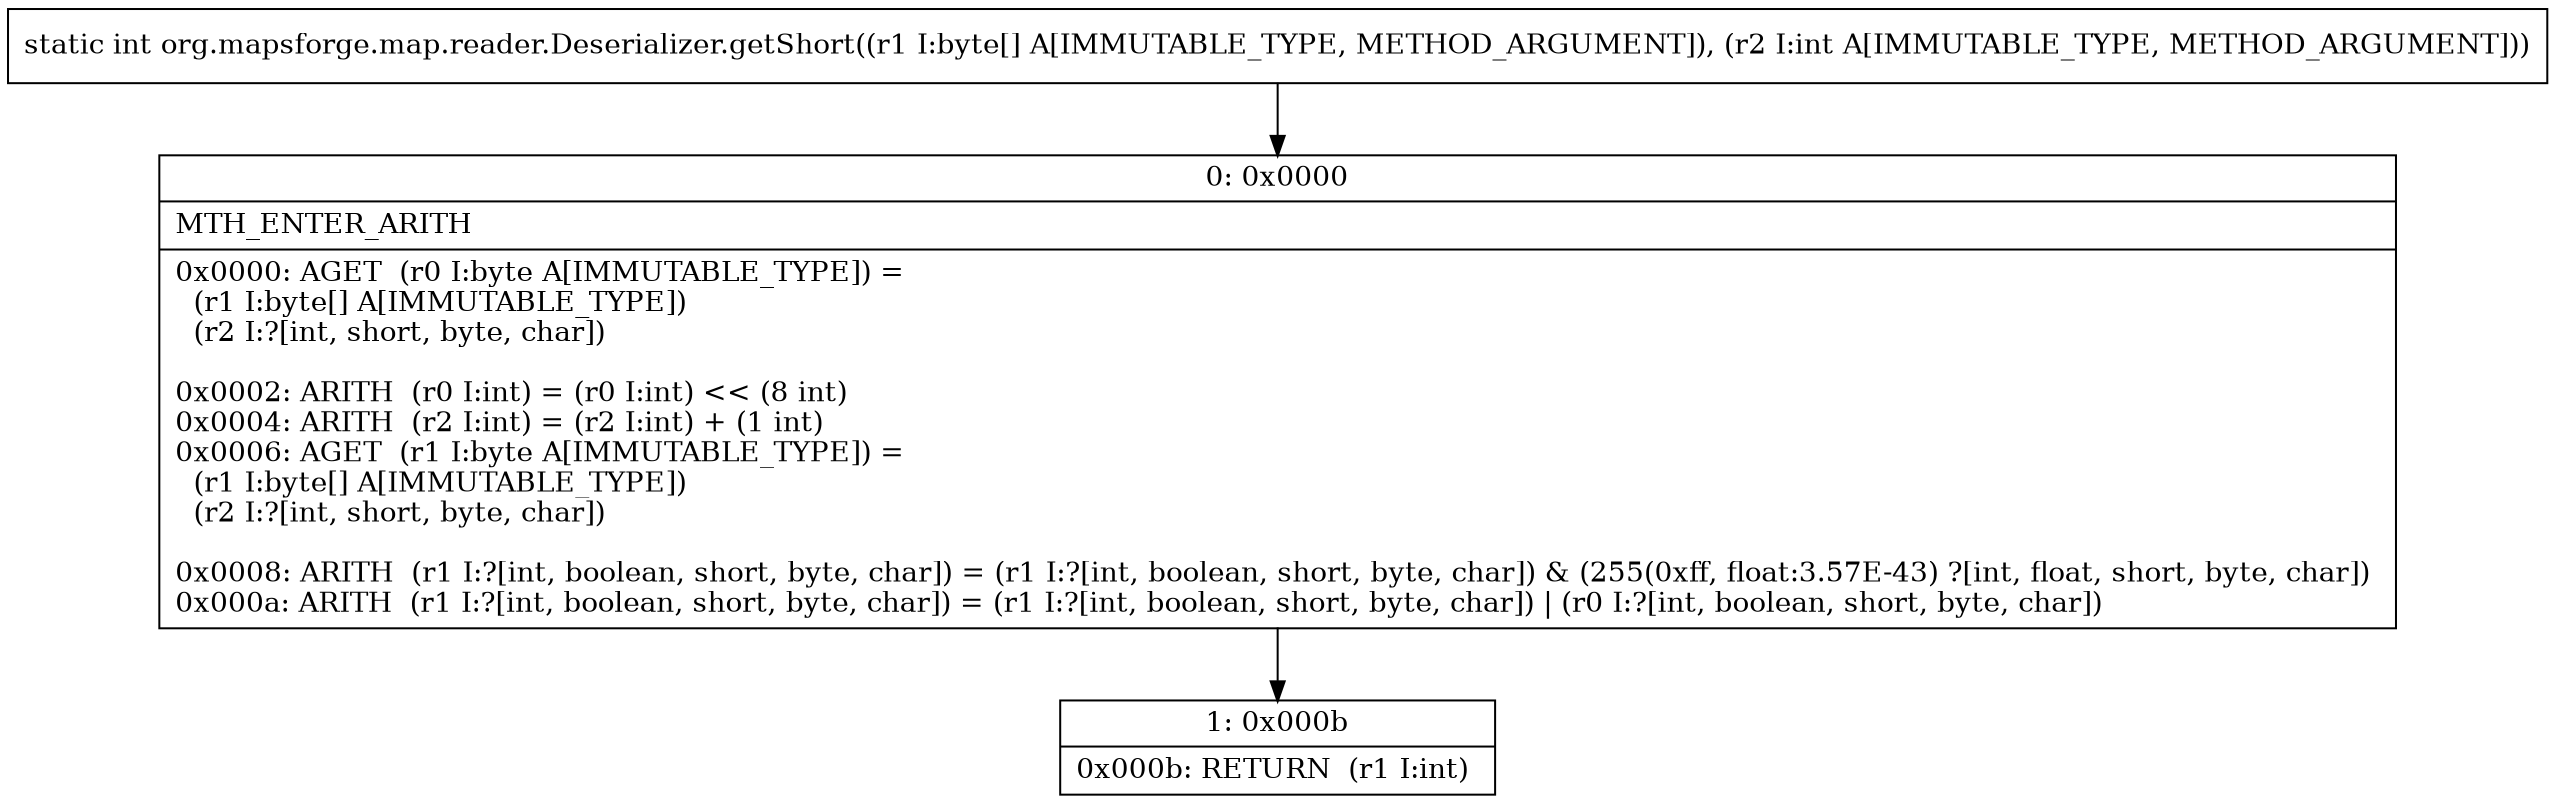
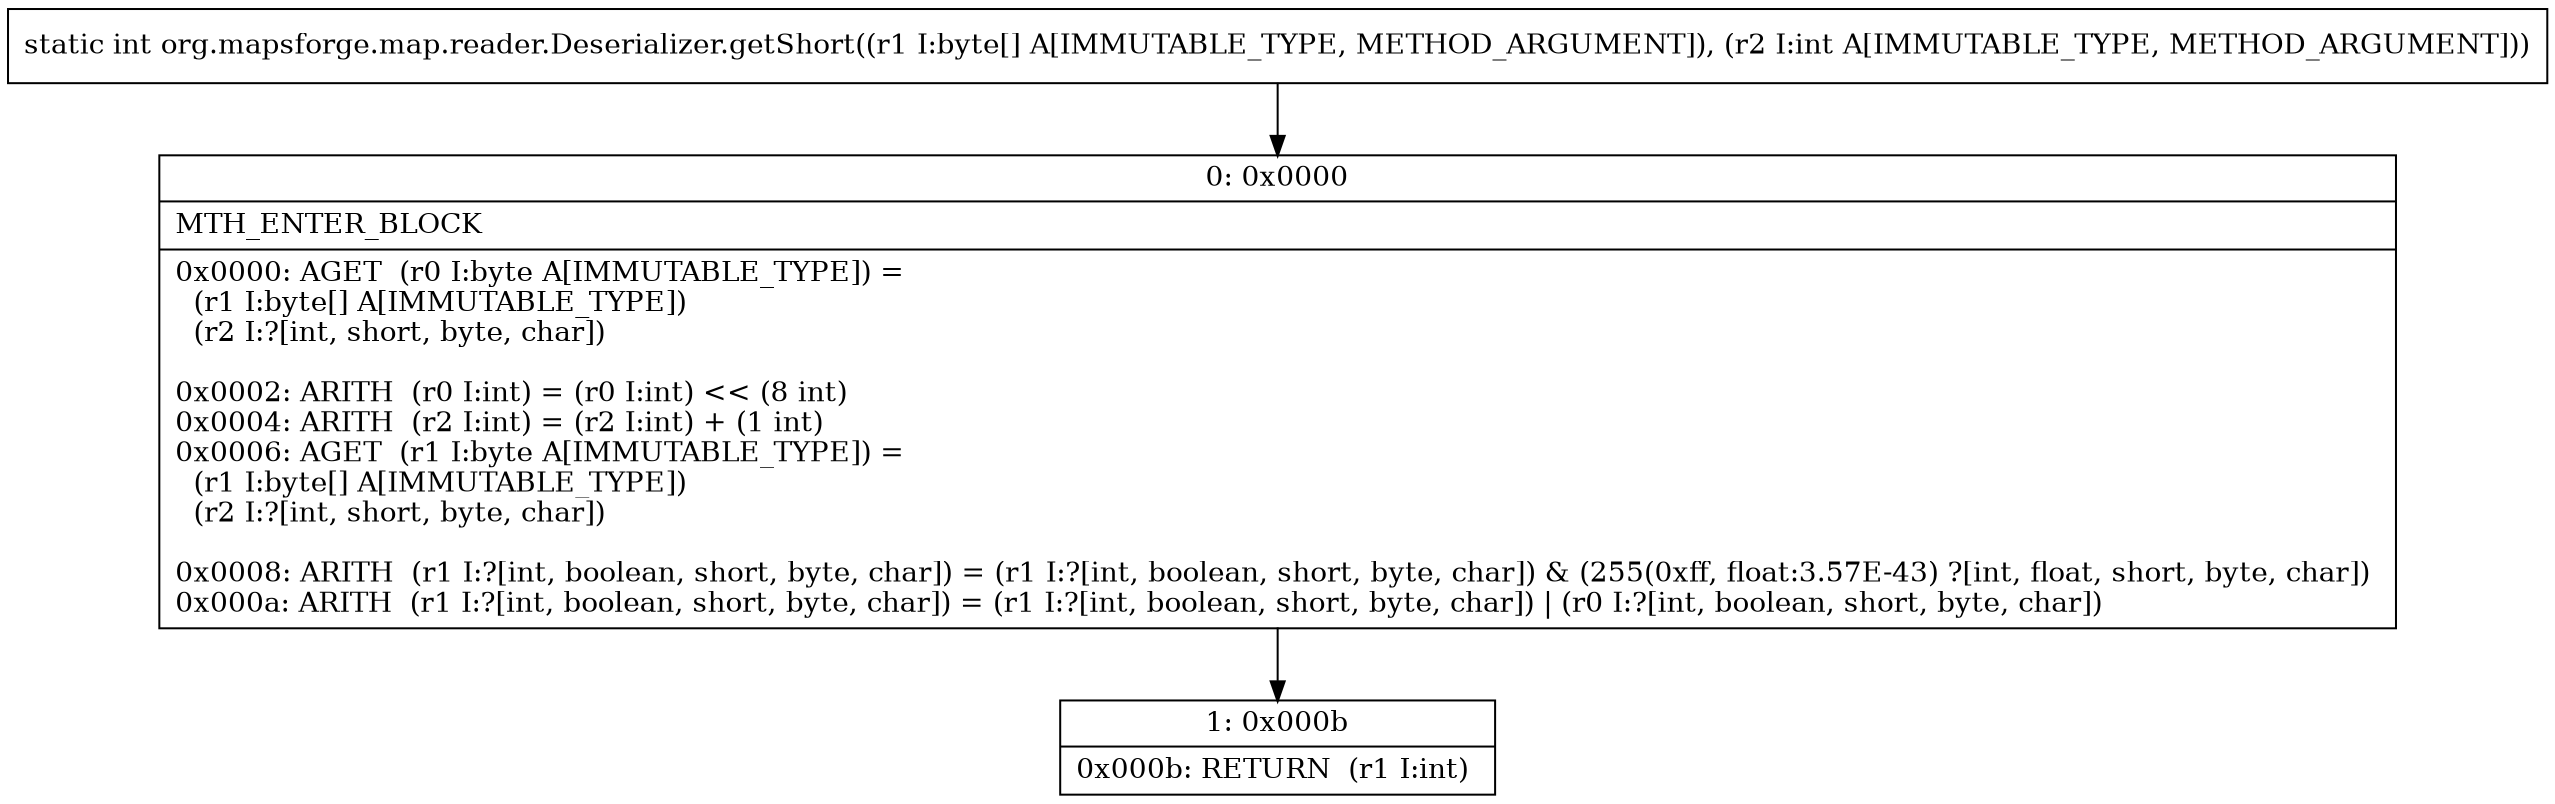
(324, 224) -> (330, 224)
